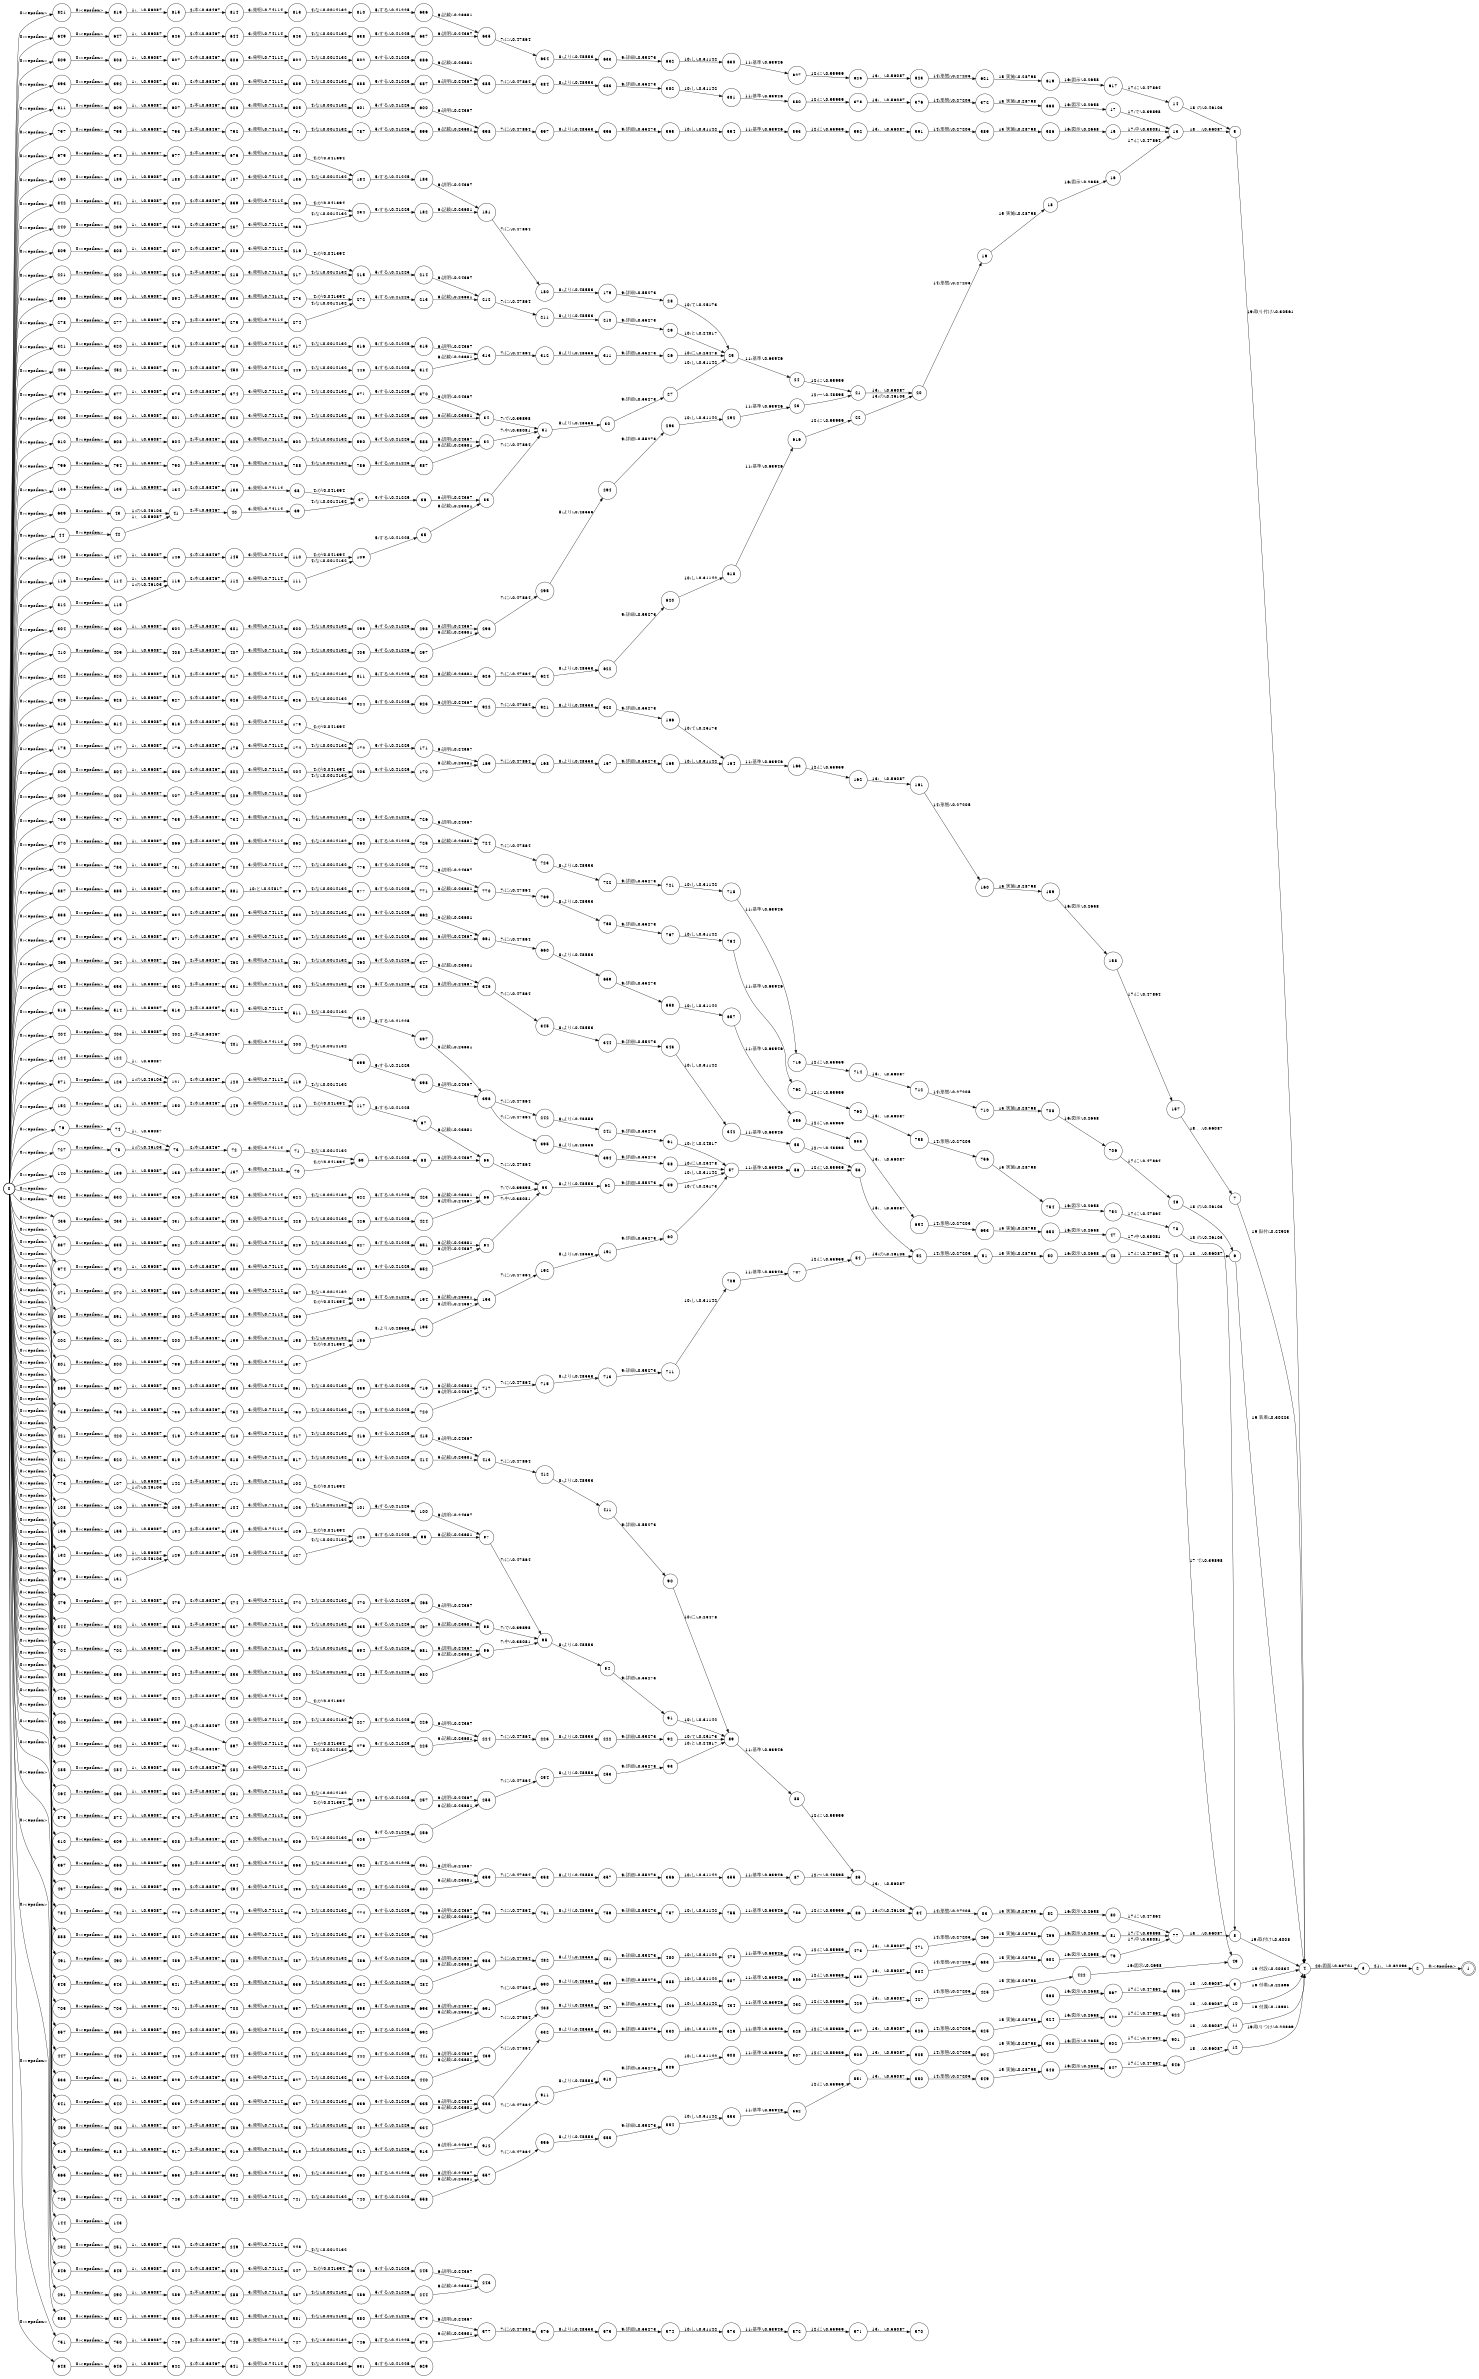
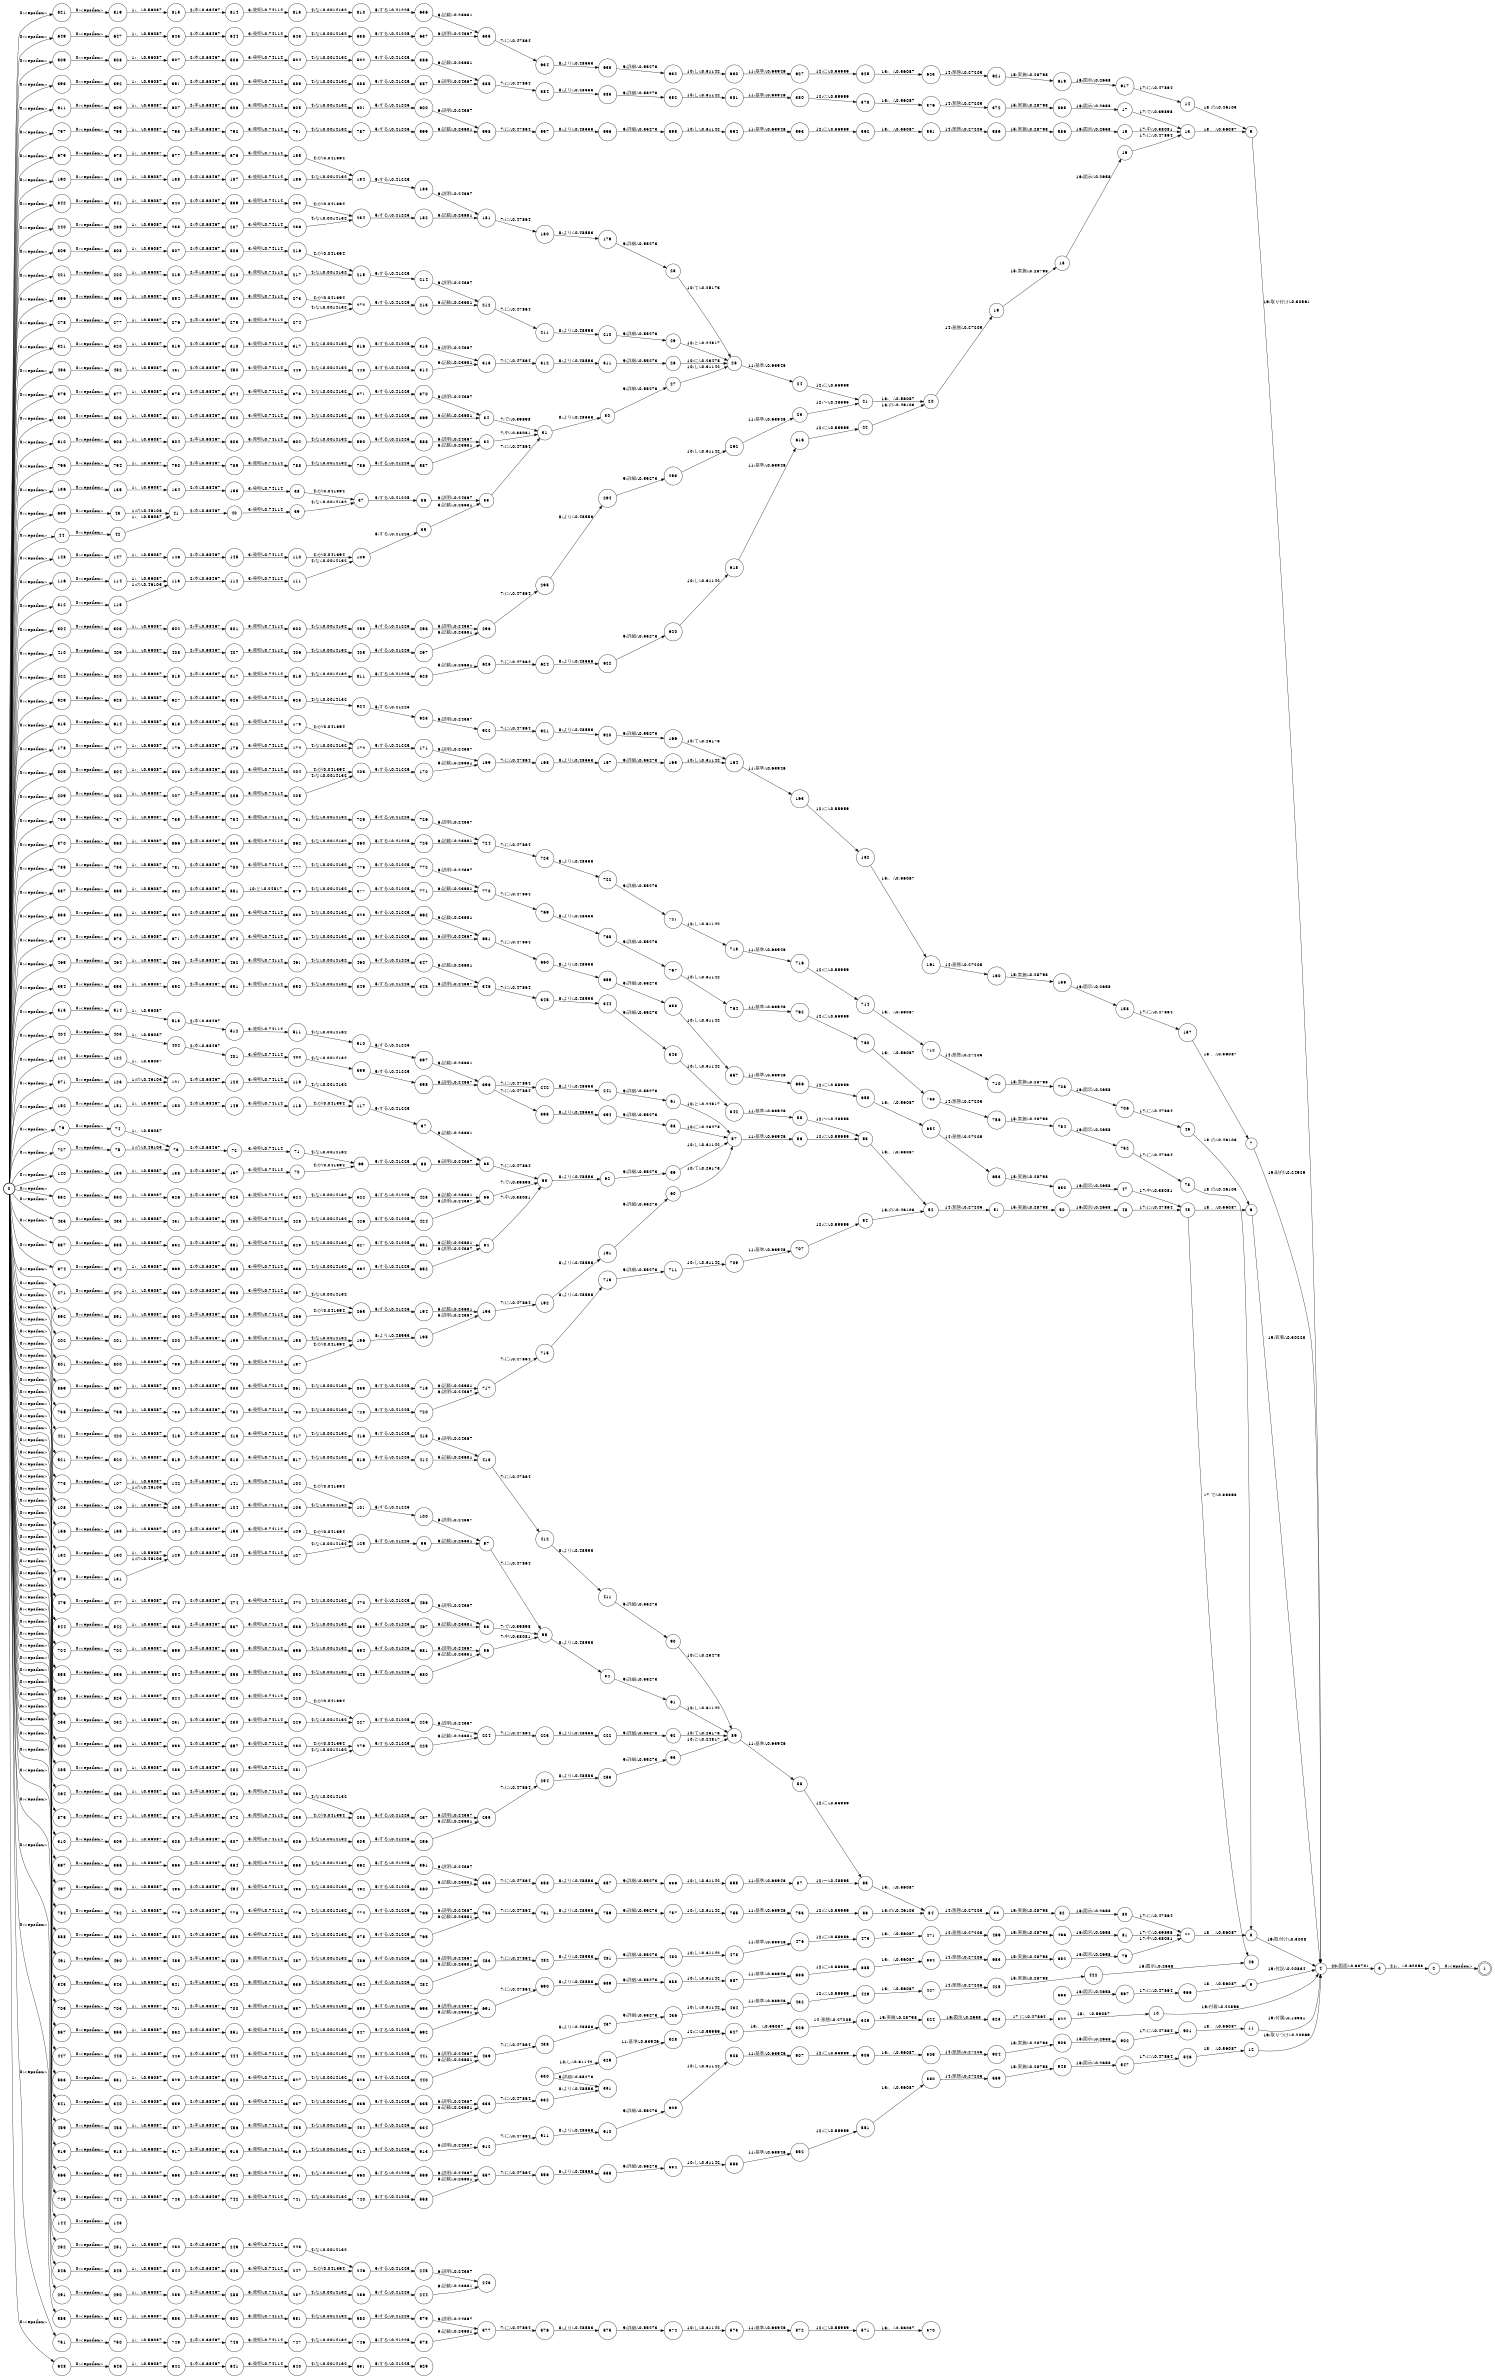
(204, 1757) -> (204, 1722)
(487, 1961) -> (487, 1961)
(637, 2032) -> (575, 2082)
(985, 2079) -> (997, 2079)
